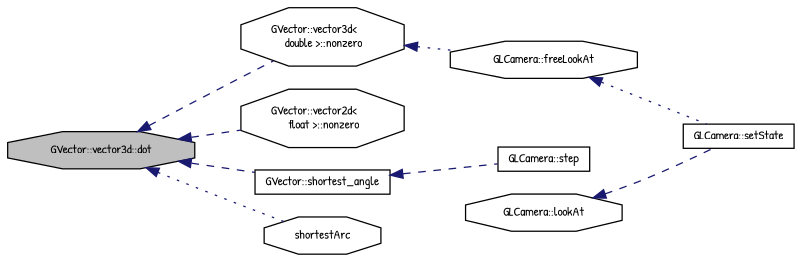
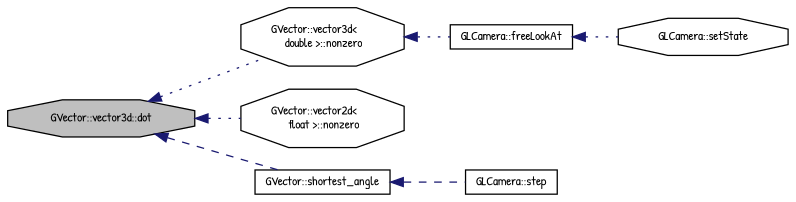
(544, 60) -> (511, 37)
(211, 93) -> (213, 77)
(216, 134) -> (224, 118)
(739, 136) -> (703, 37)
(544, 213) -> none
(323, 236) -> none
